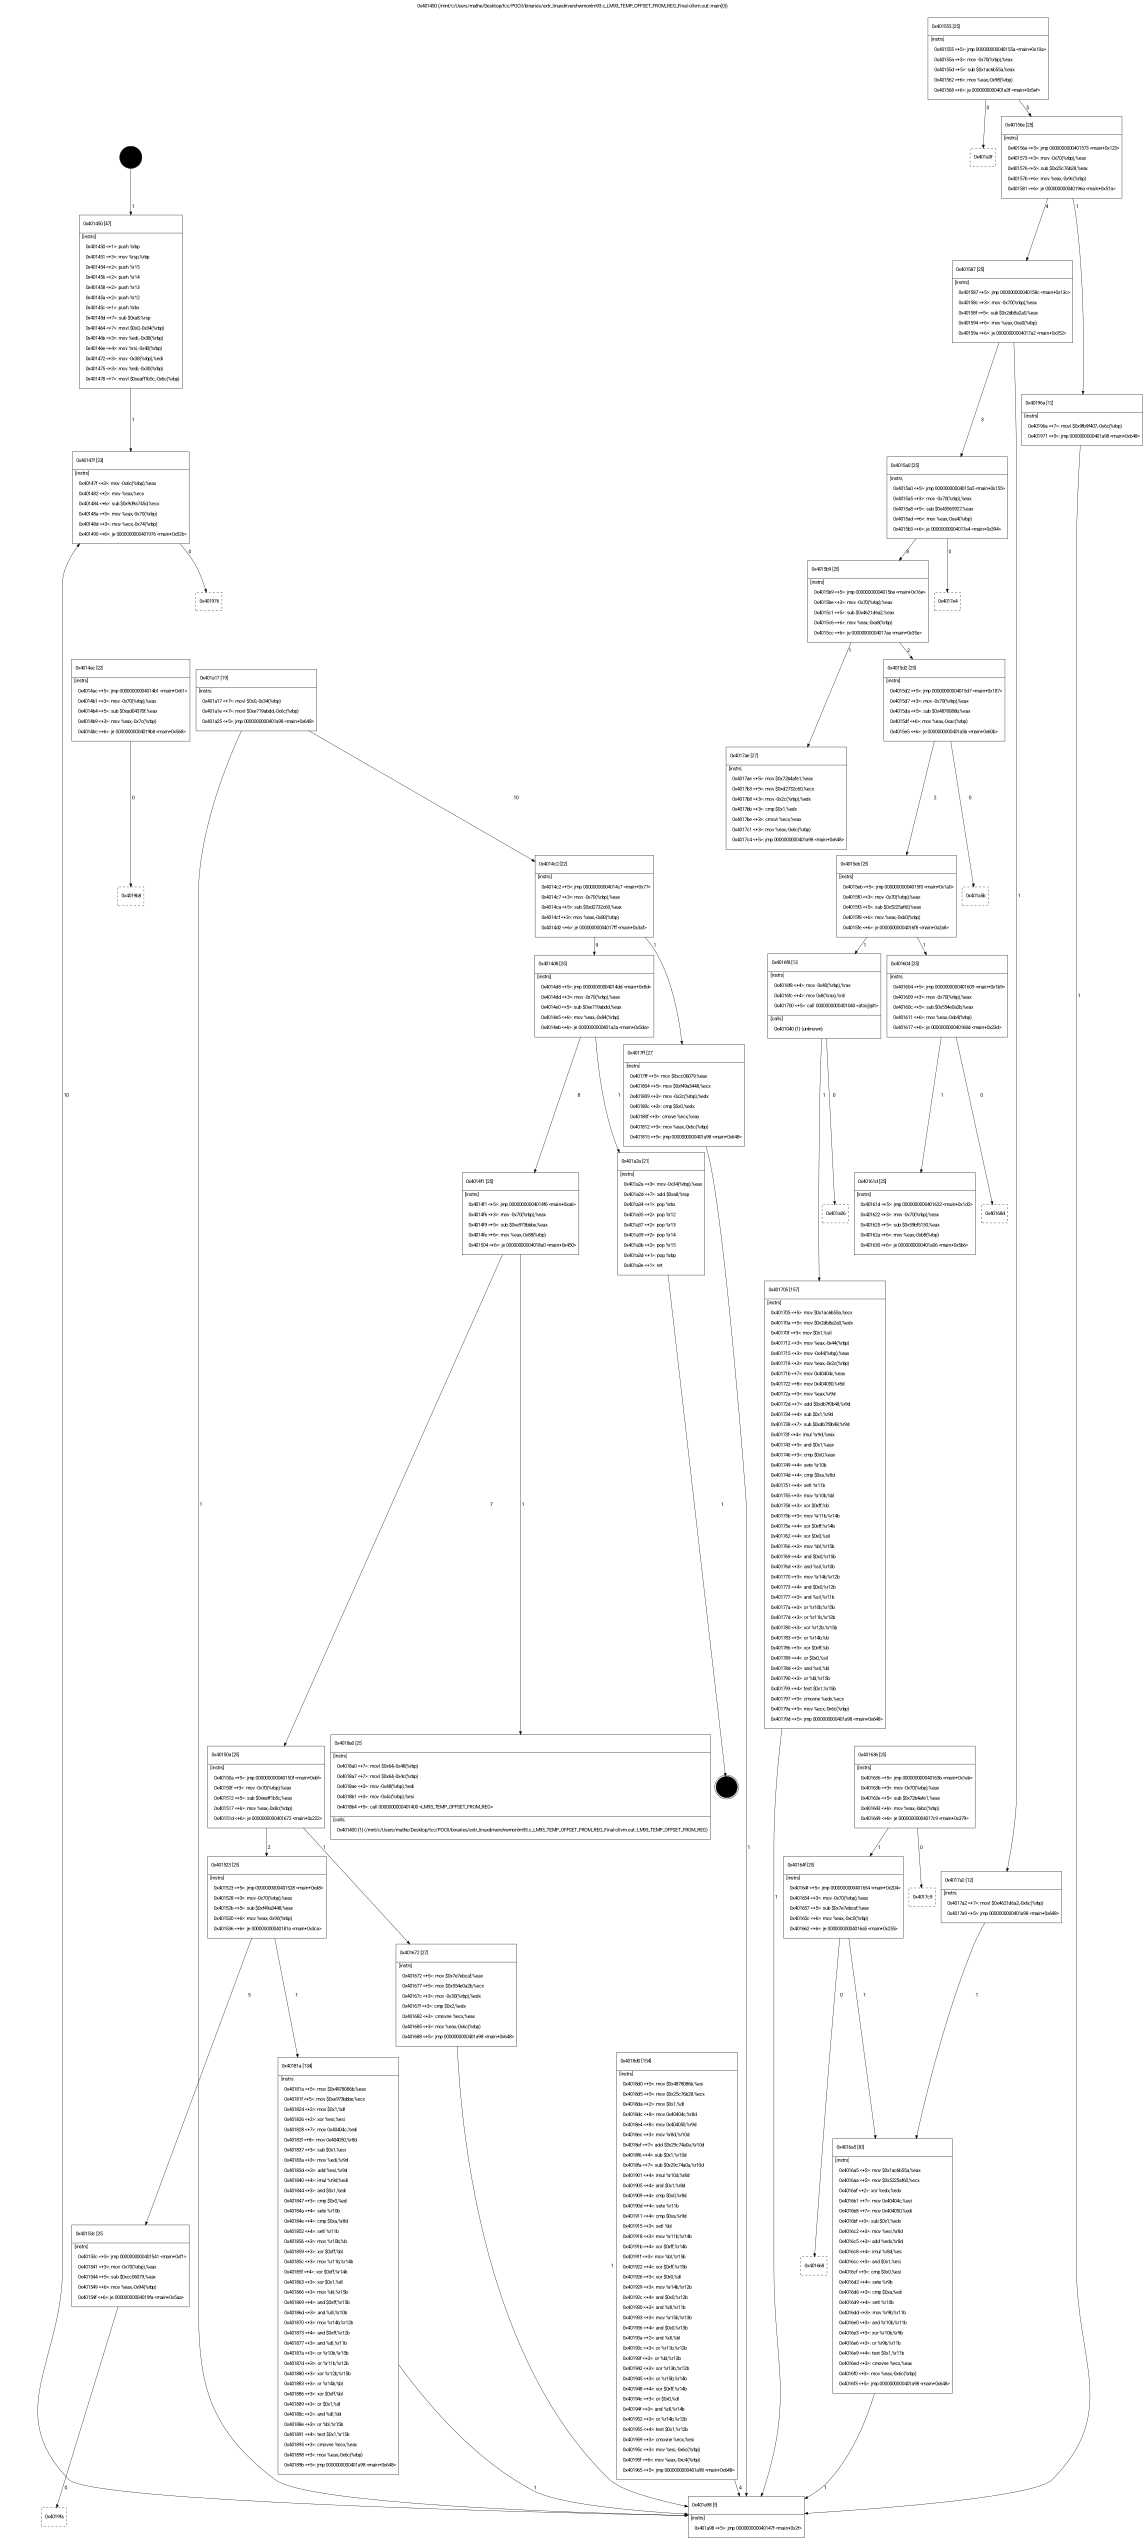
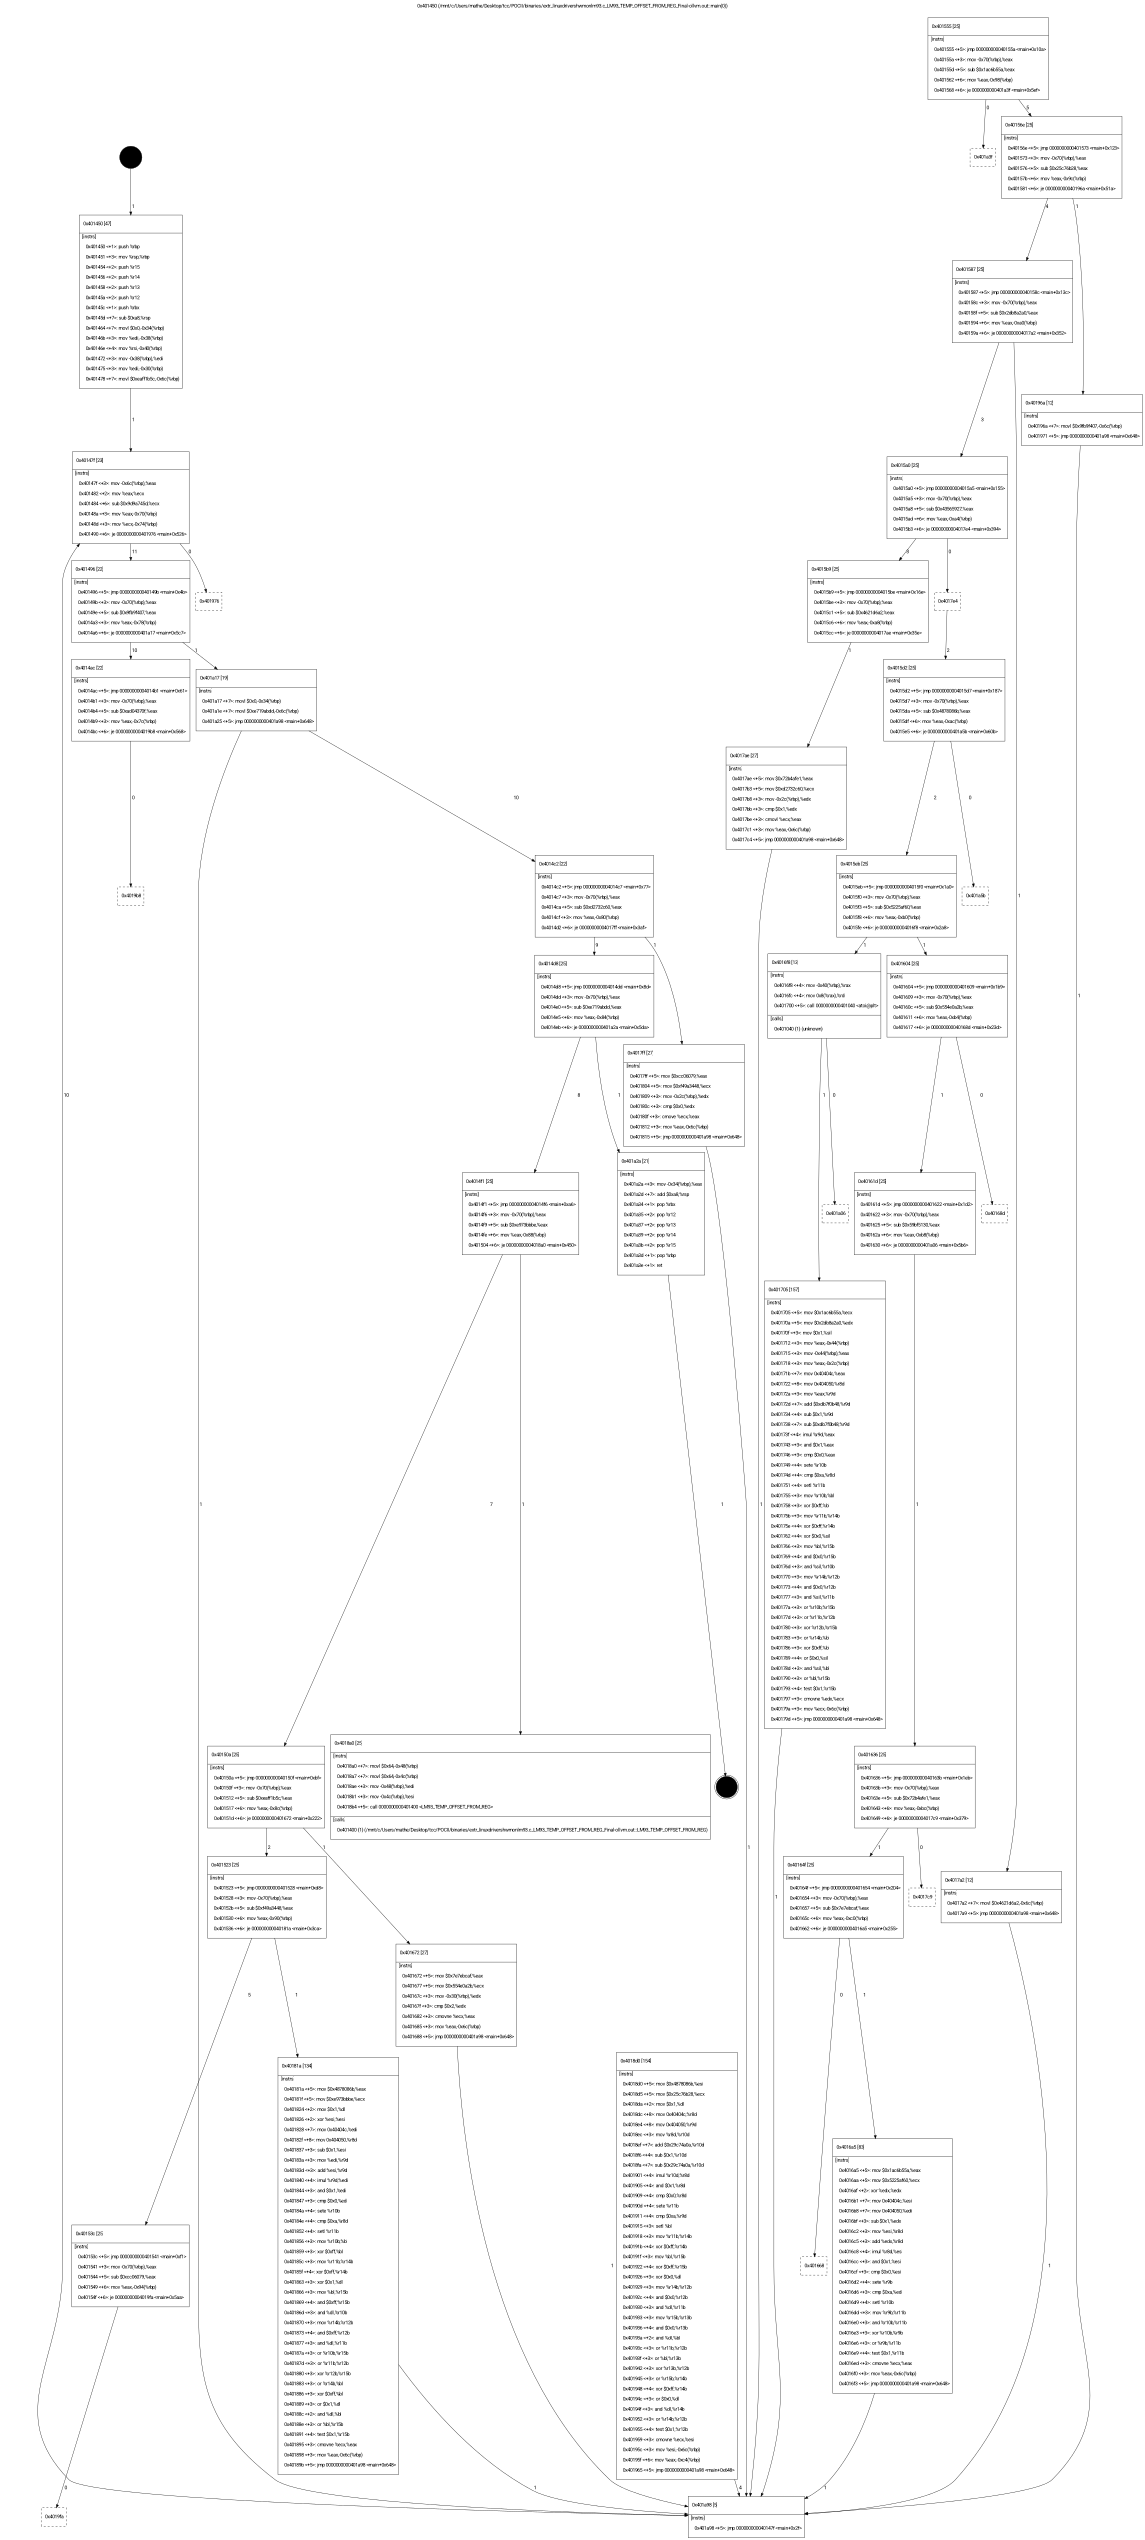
none -> (131, 601)
(905, 650) -> (946, 633)
none -> (915, 1499)
none -> (759, 1671)
(945, 2027) -> (1038, 2286)
